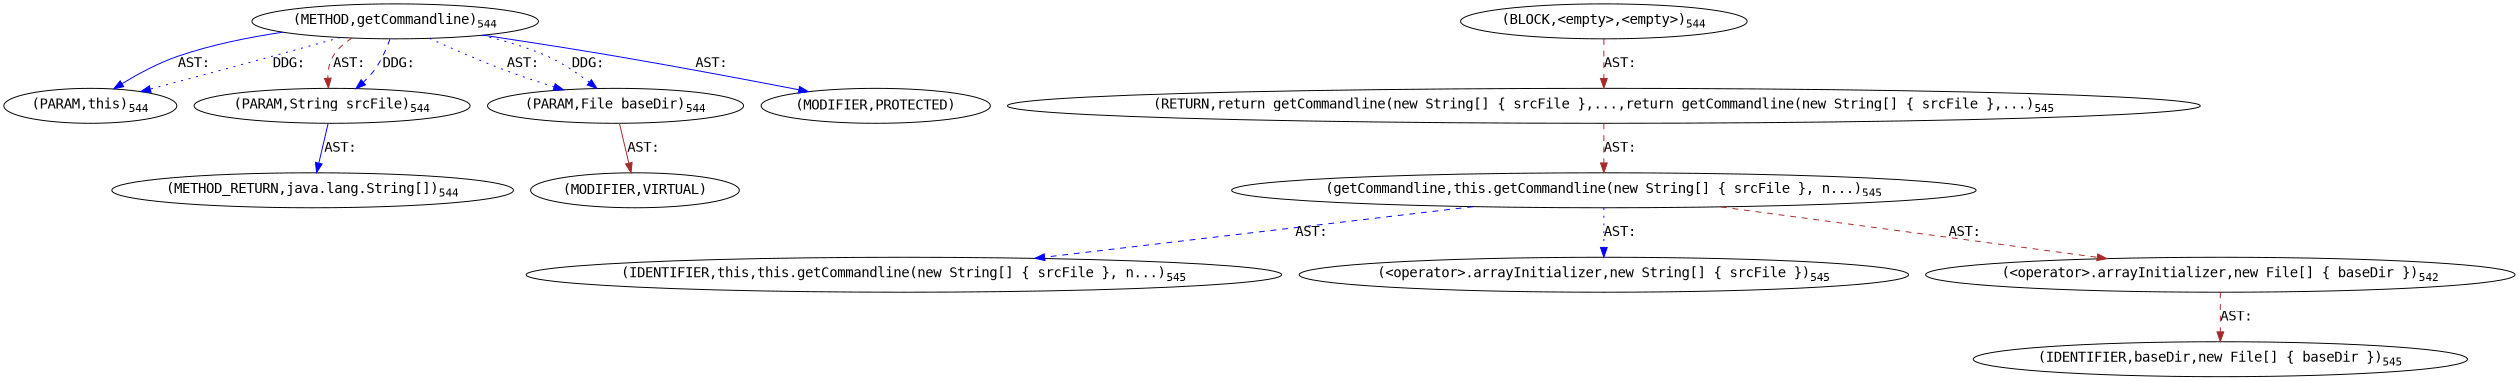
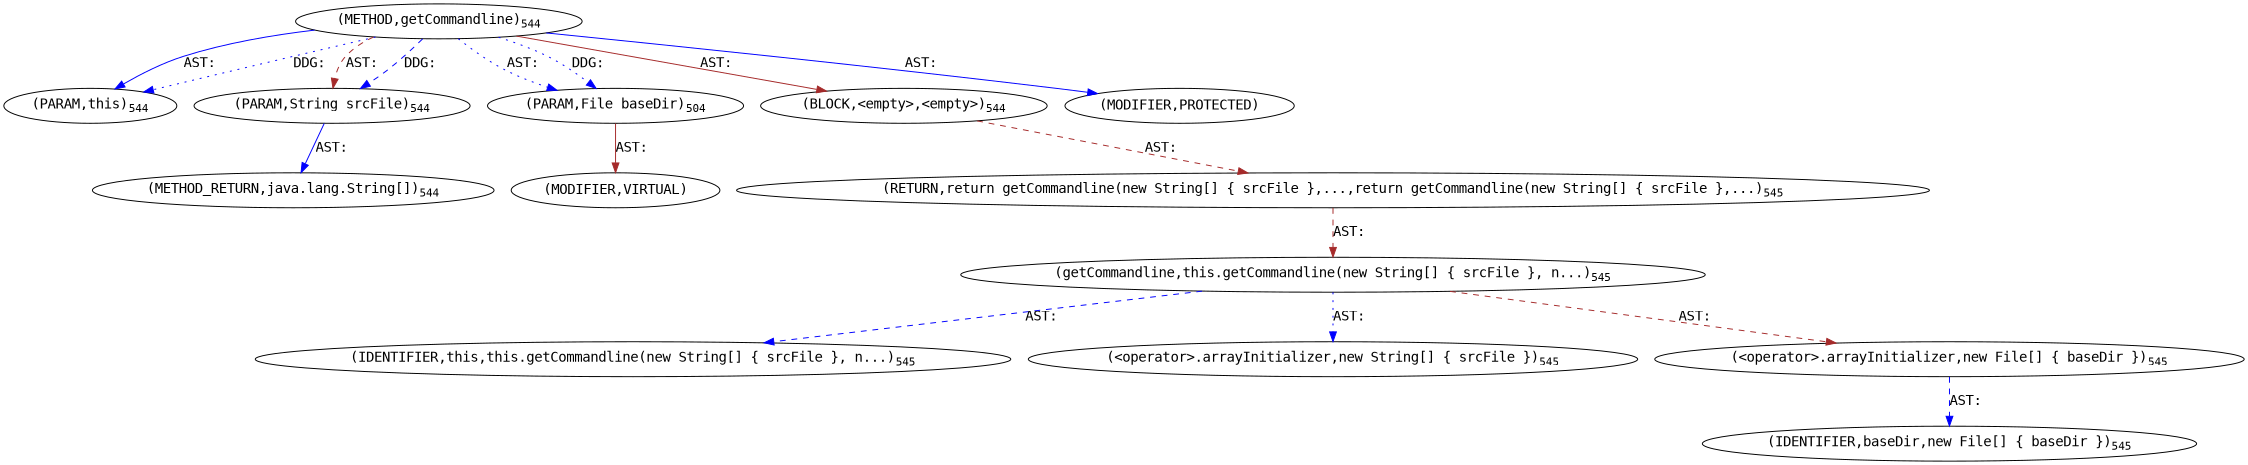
none -> (667, 63)
(696, 104) -> (696, 104)
(2429, 273) -> (2158, 358)
(2220, 312) -> (1949, 397)
